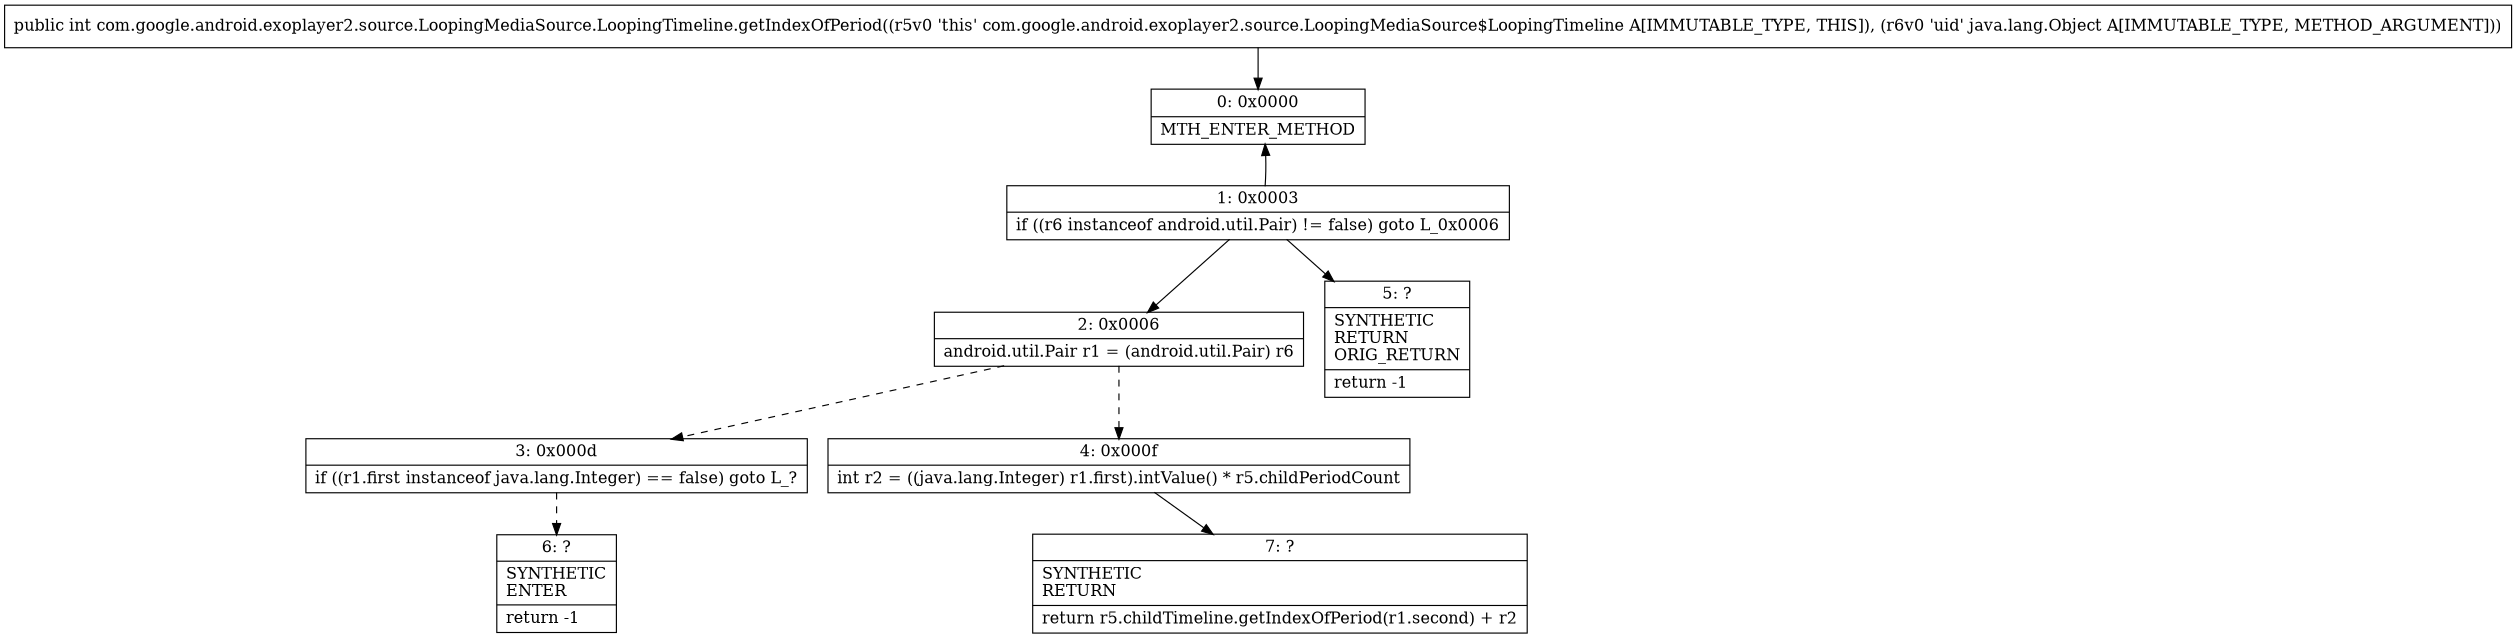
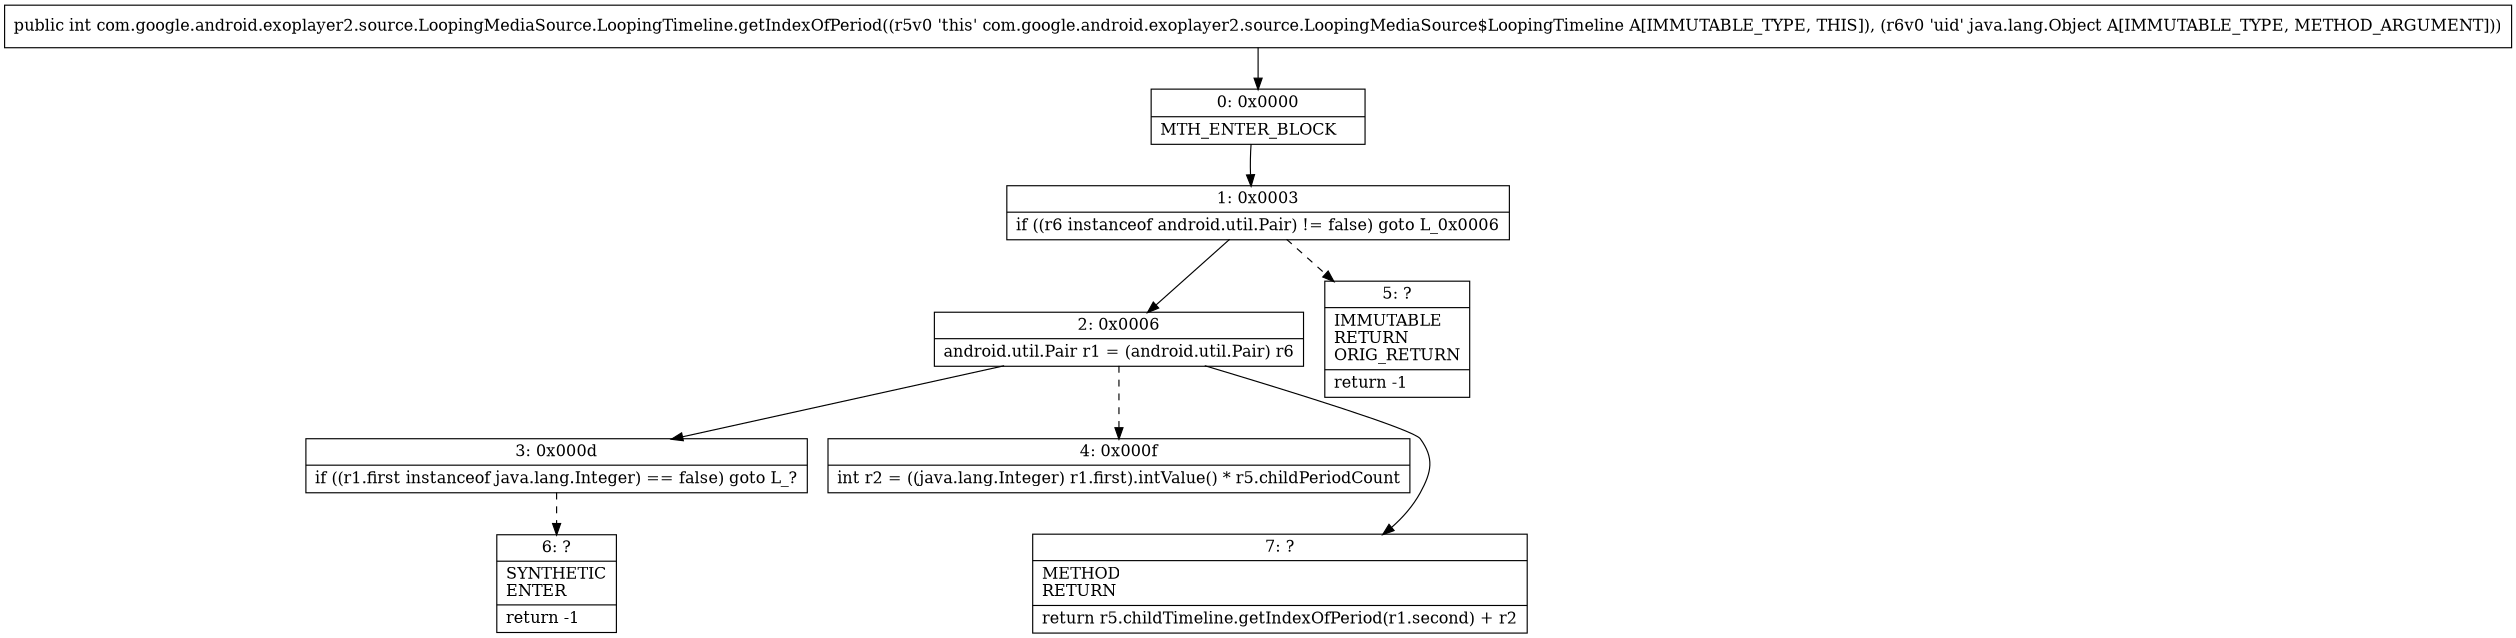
(1258, 130) -> (1249, 130)
(1266, 171) -> (1250, 159)
(1306, 257) -> (1306, 257)
(1385, 321) -> (1388, 321)
(843, 401) -> (843, 401)
(1179, 510) -> (1363, 415)
(1092, 574) -> (1082, 574)
